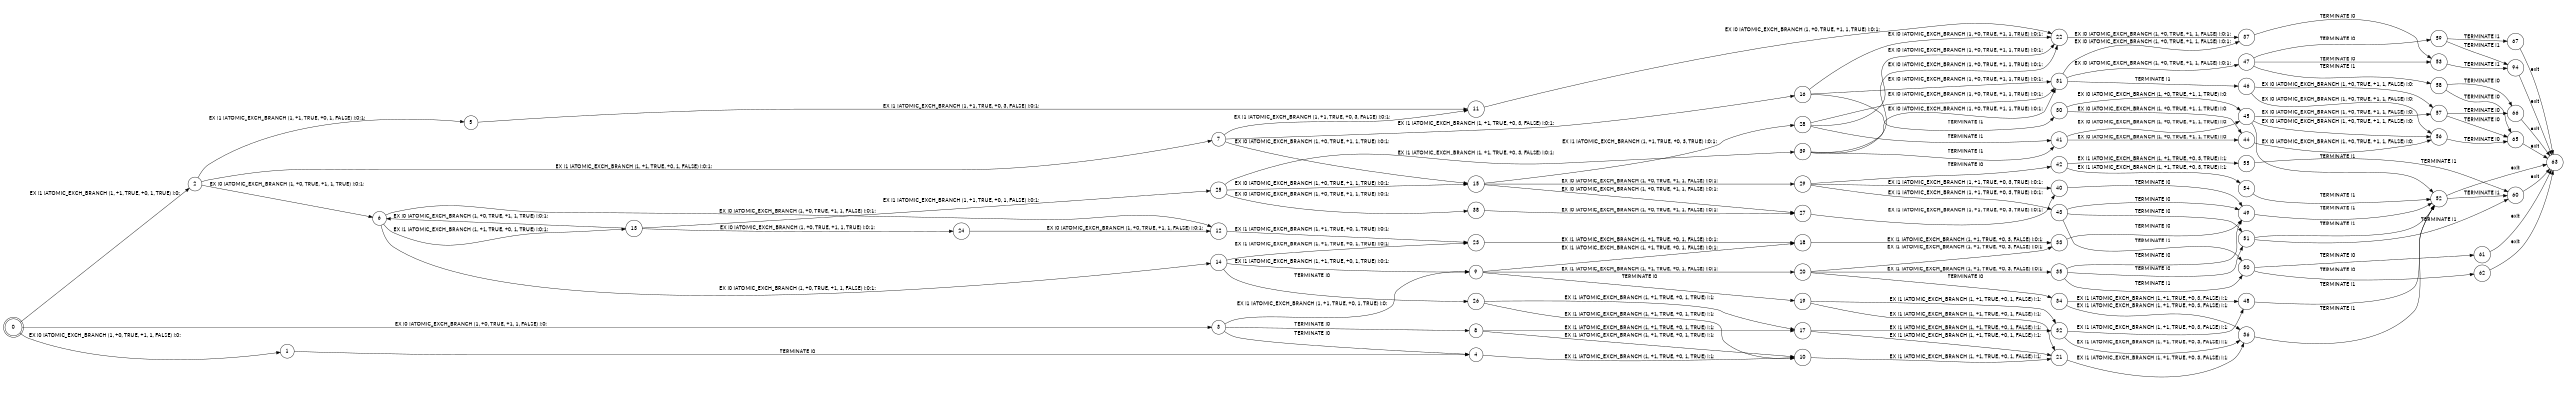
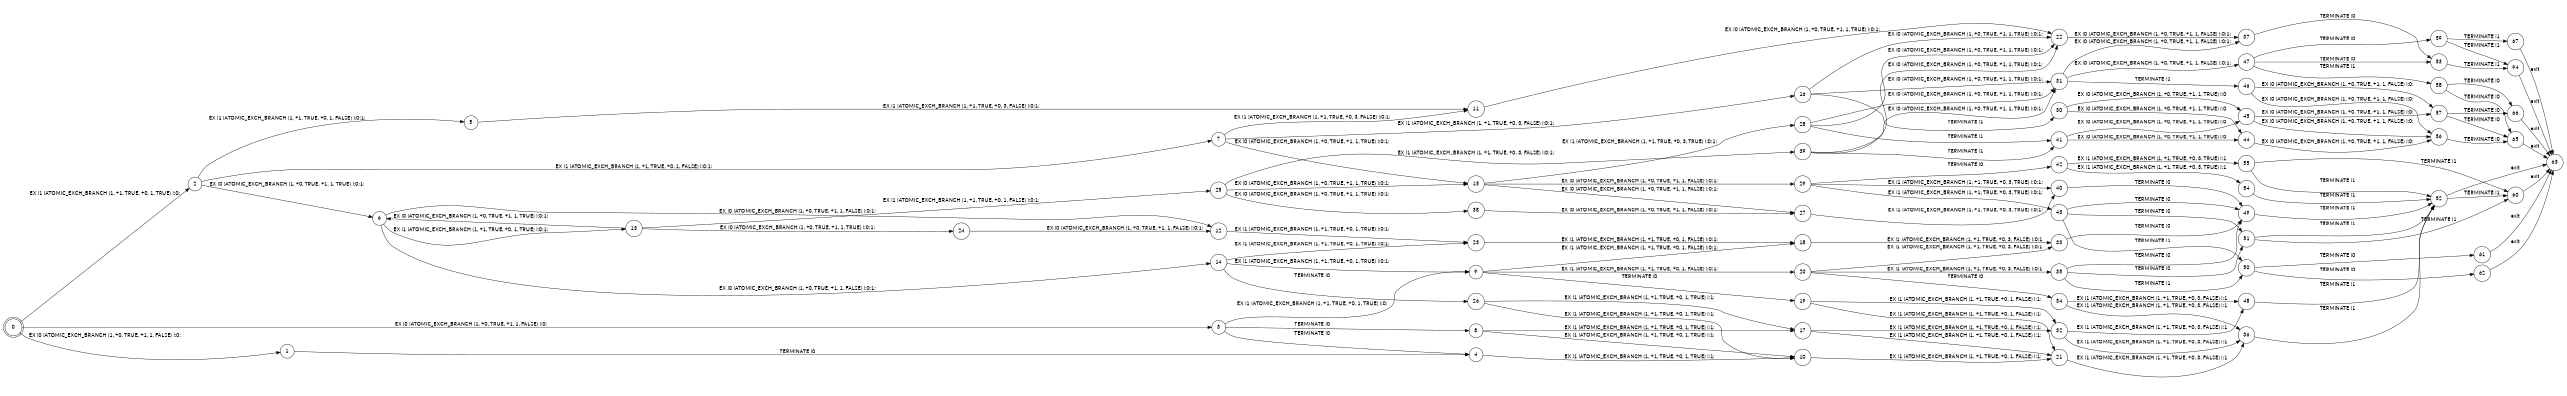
(2328, 172) -> (2336, 192)
